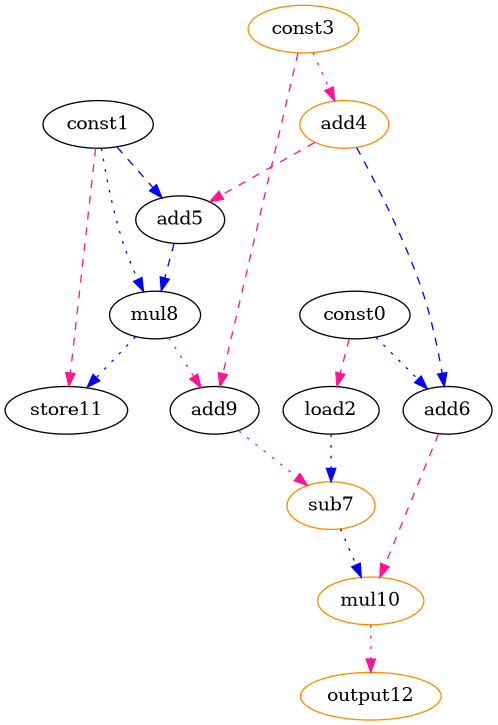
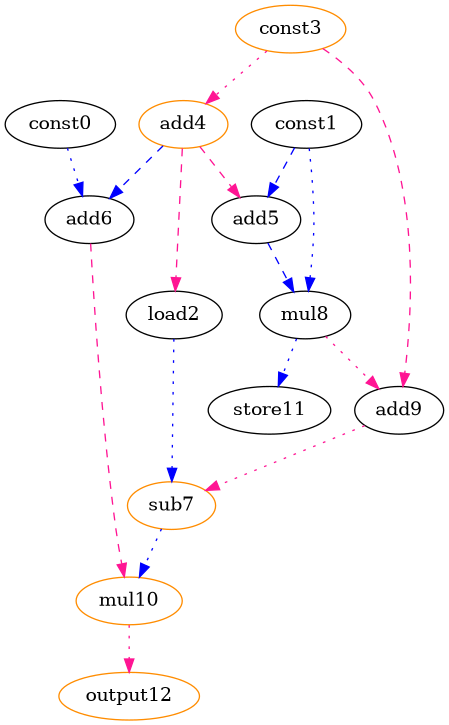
(83, 261) -> none
(345, 356) -> (179, 213)
